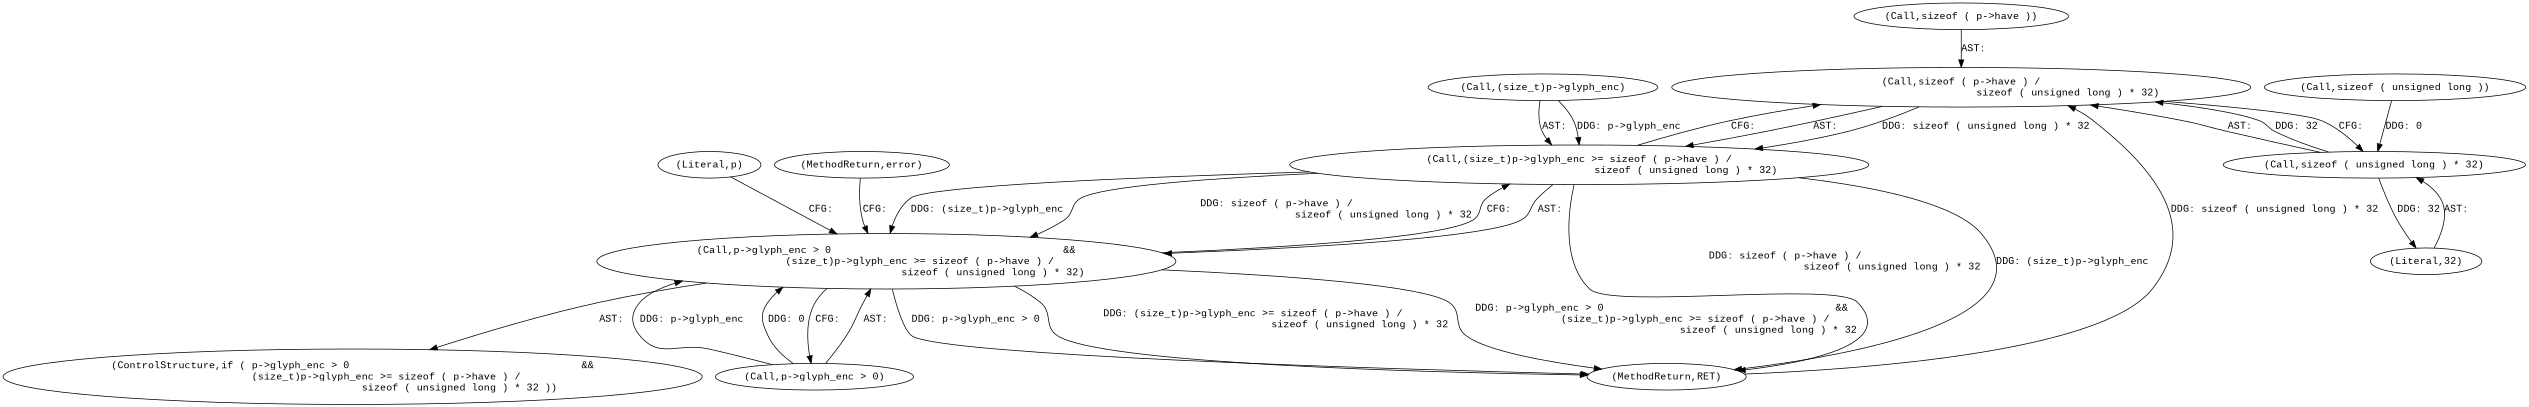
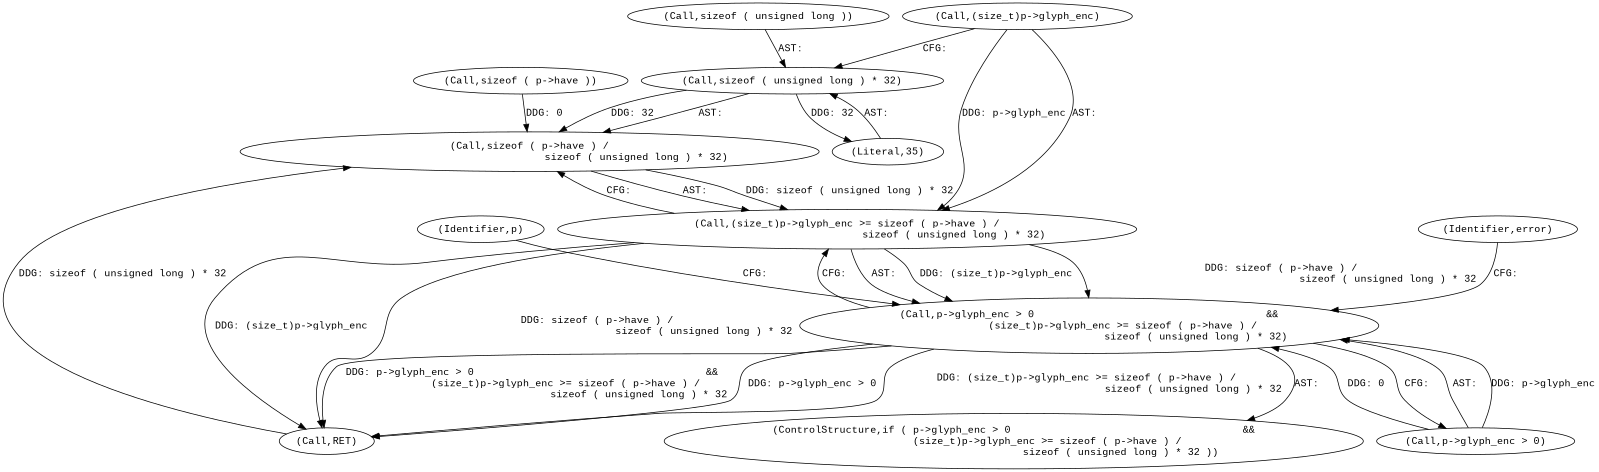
(1977, 48) -> (544, 113)
(2266, 111) -> (908, 47)
(2404, 126) -> (794, 48)
(709, 165) -> (481, 229)
(862, 165) -> (1498, 229)
(2426, 261) -> (888, 152)
(1667, 377) -> (327, 441)
